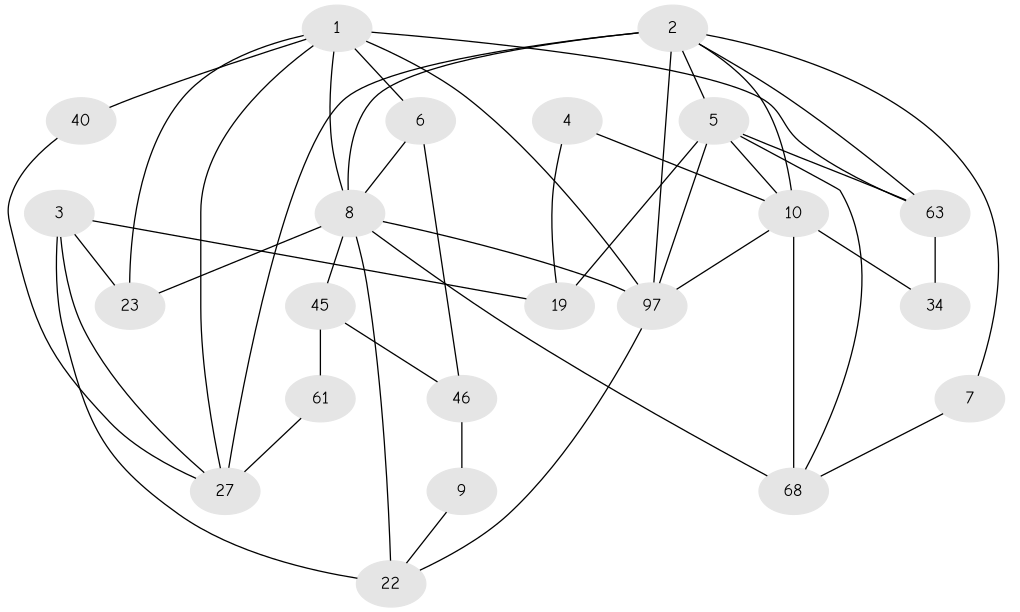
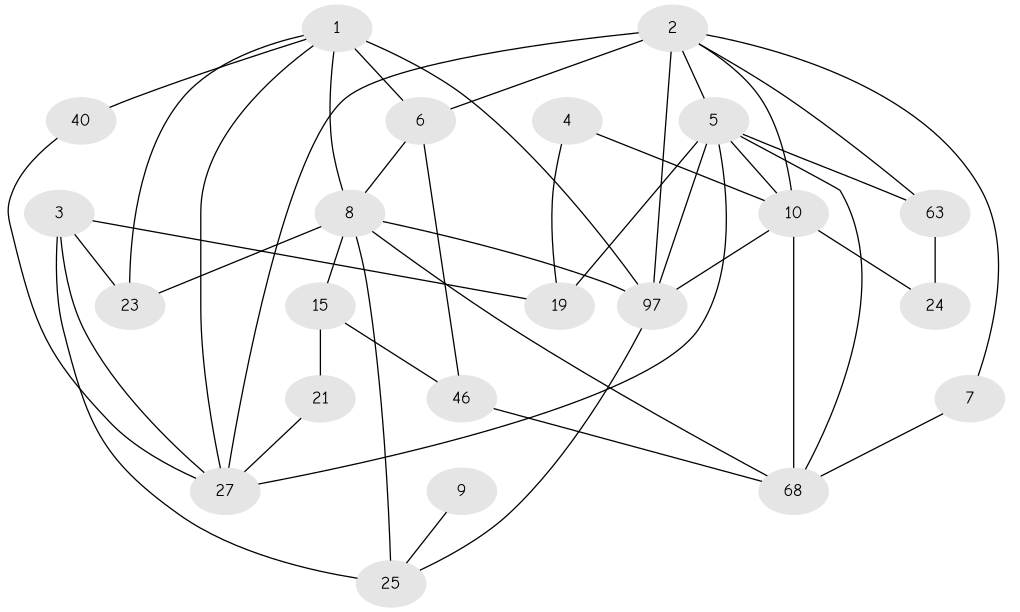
(658, 68) -> none
(378, 95) -> (547, 75)
(320, 306) -> (320, 306)
(935, 306) -> (935, 306)
(320, 399) -> (320, 399)
none -> (579, 400)
(462, 445) -> (628, 445)
(391, 584) -> (391, 584)
